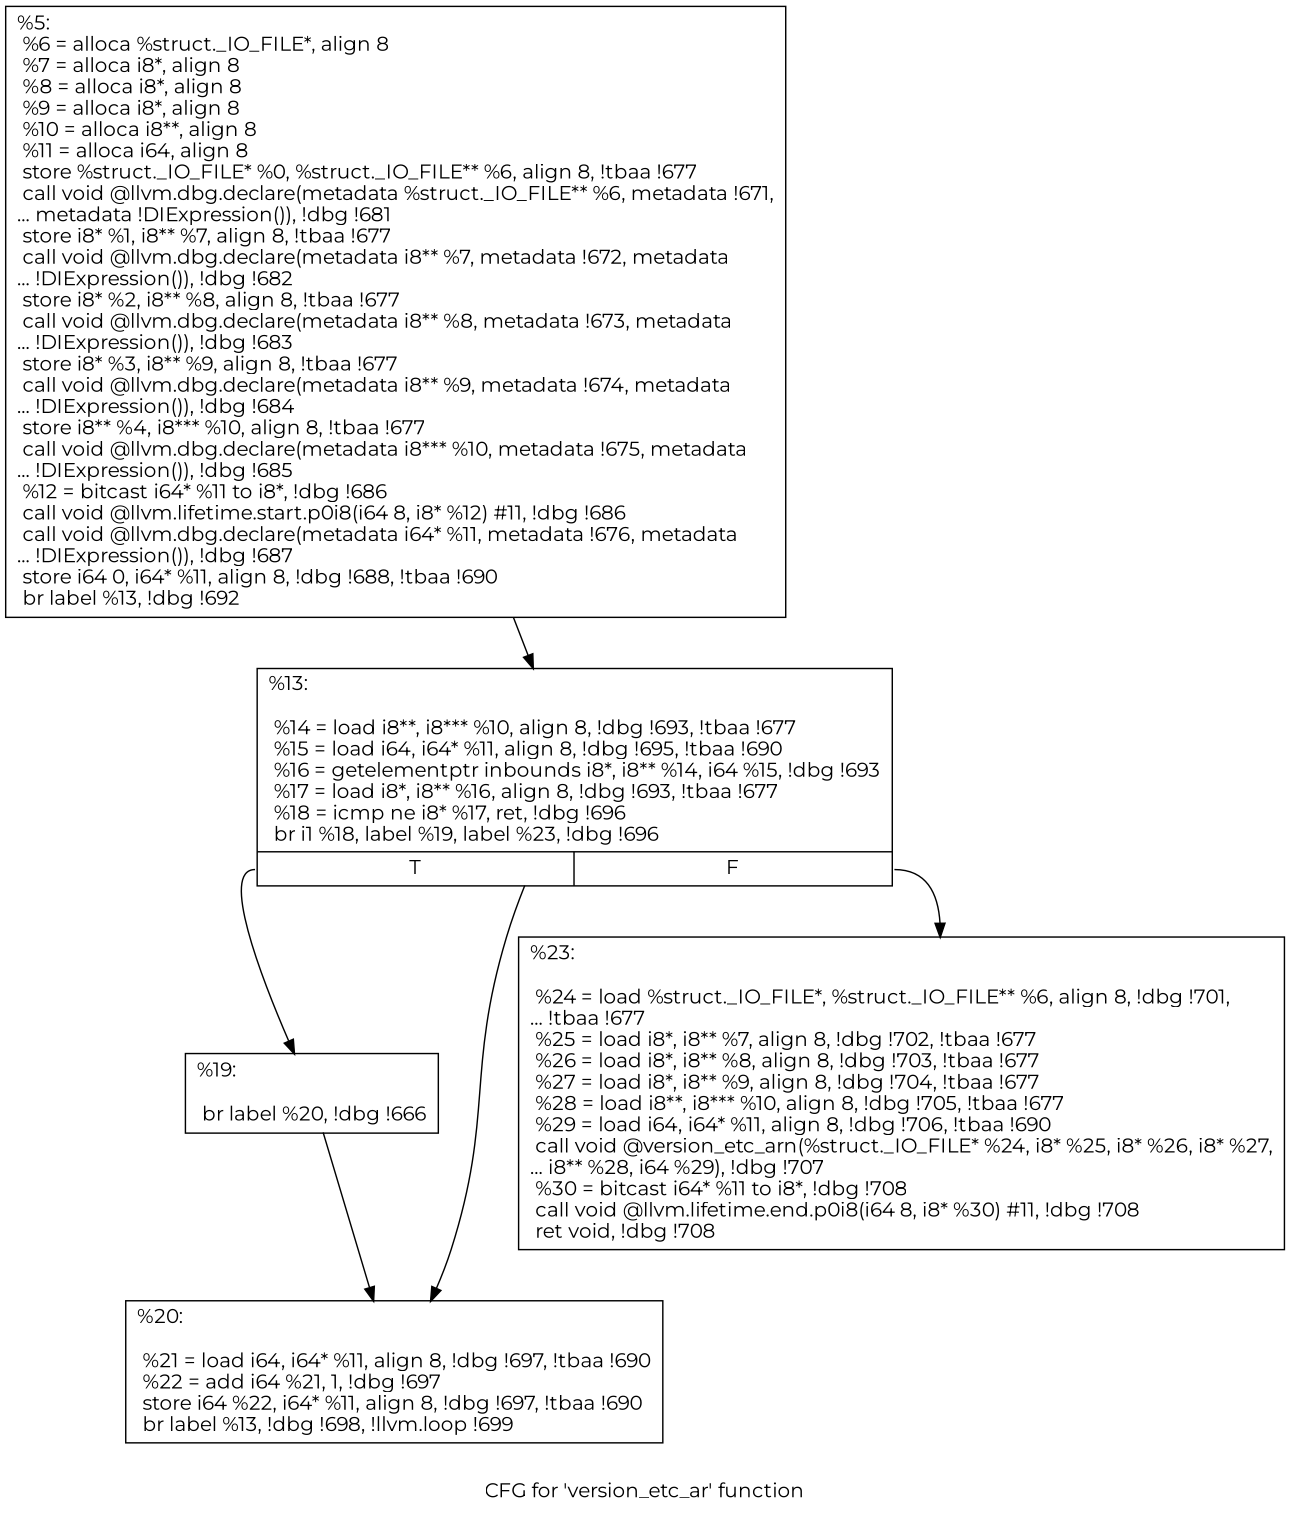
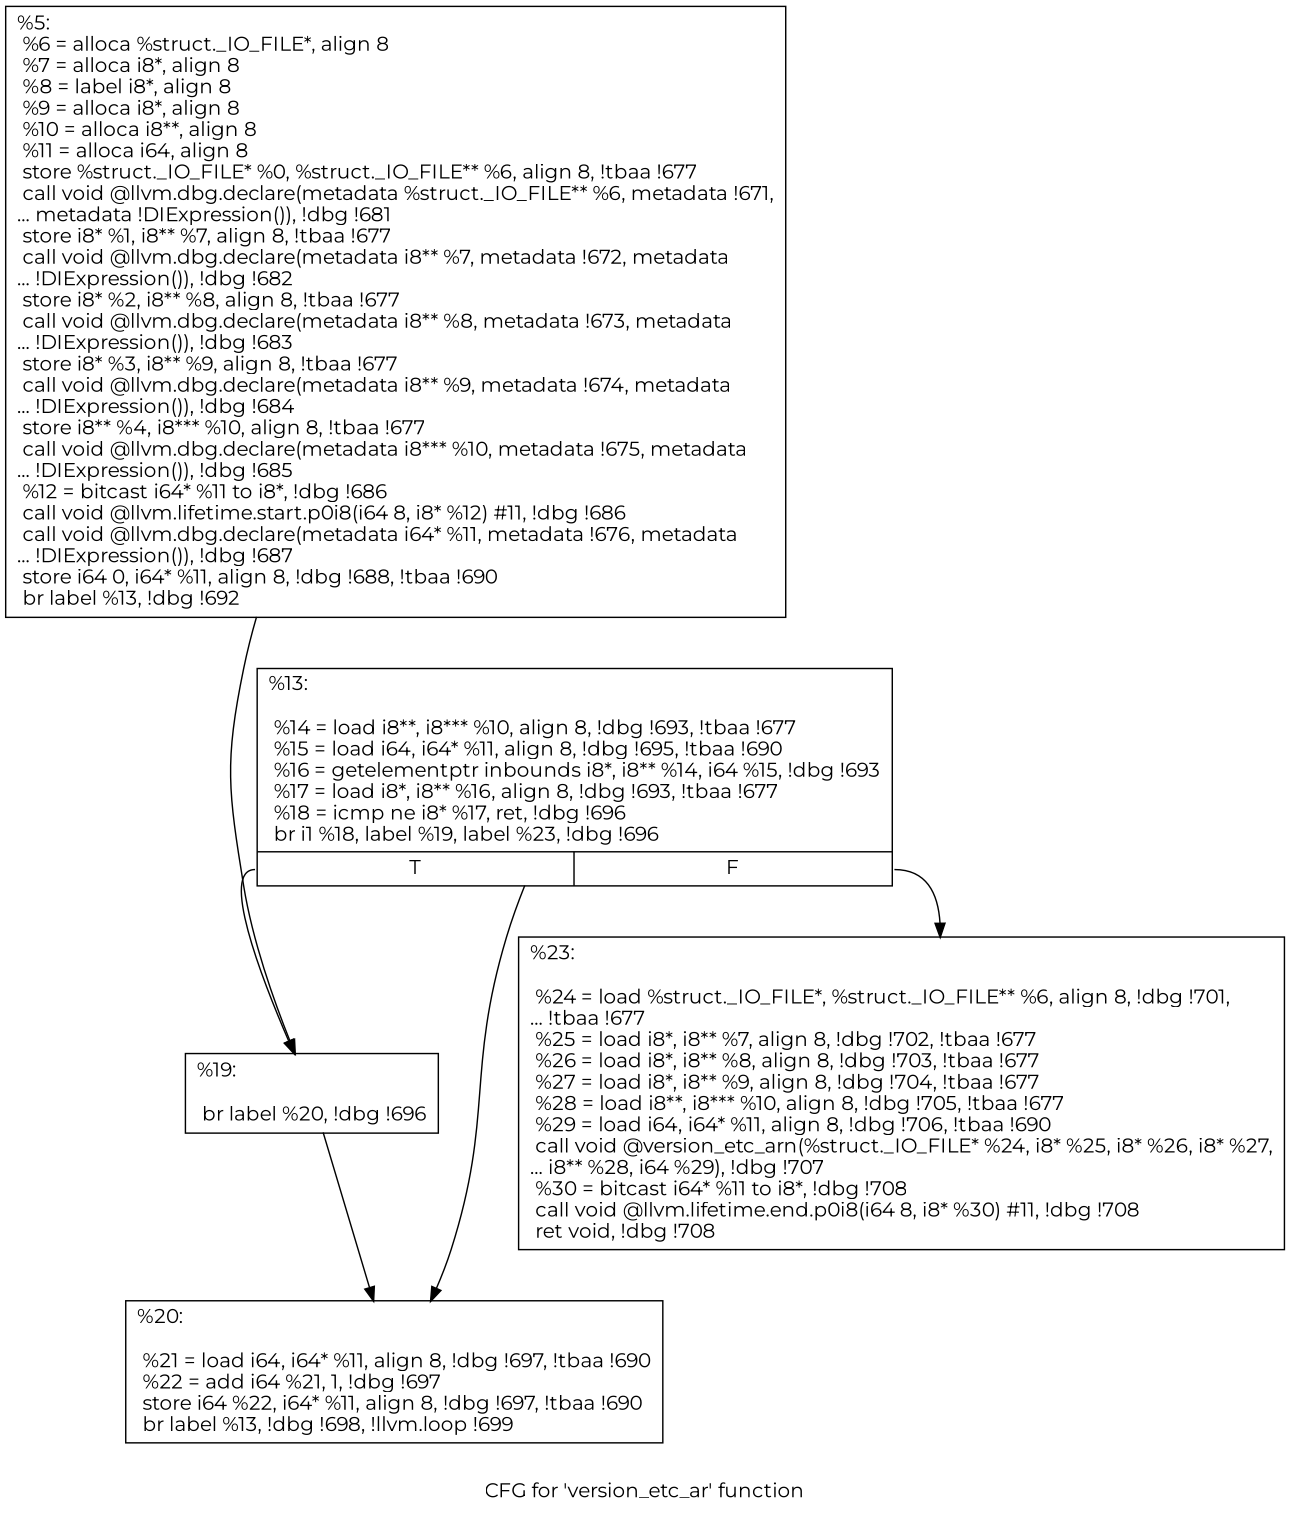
(130, 87) -> (124, 87)
(521, 636) -> (235, 831)
(312, 1115) -> (312, 1115)
